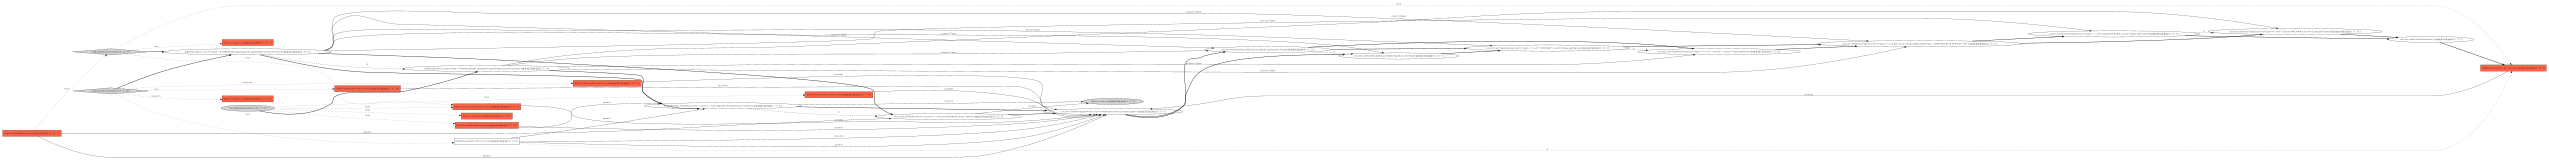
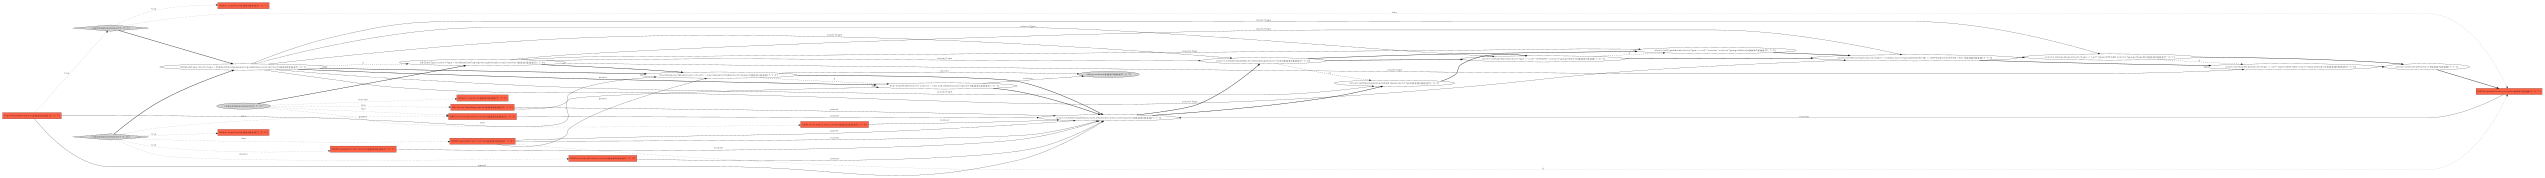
(296, 66) -> (283, 119)
(156, 96) -> (154, 134)
(368, 110) -> (363, 100)
(487, 141) -> (482, 141)
